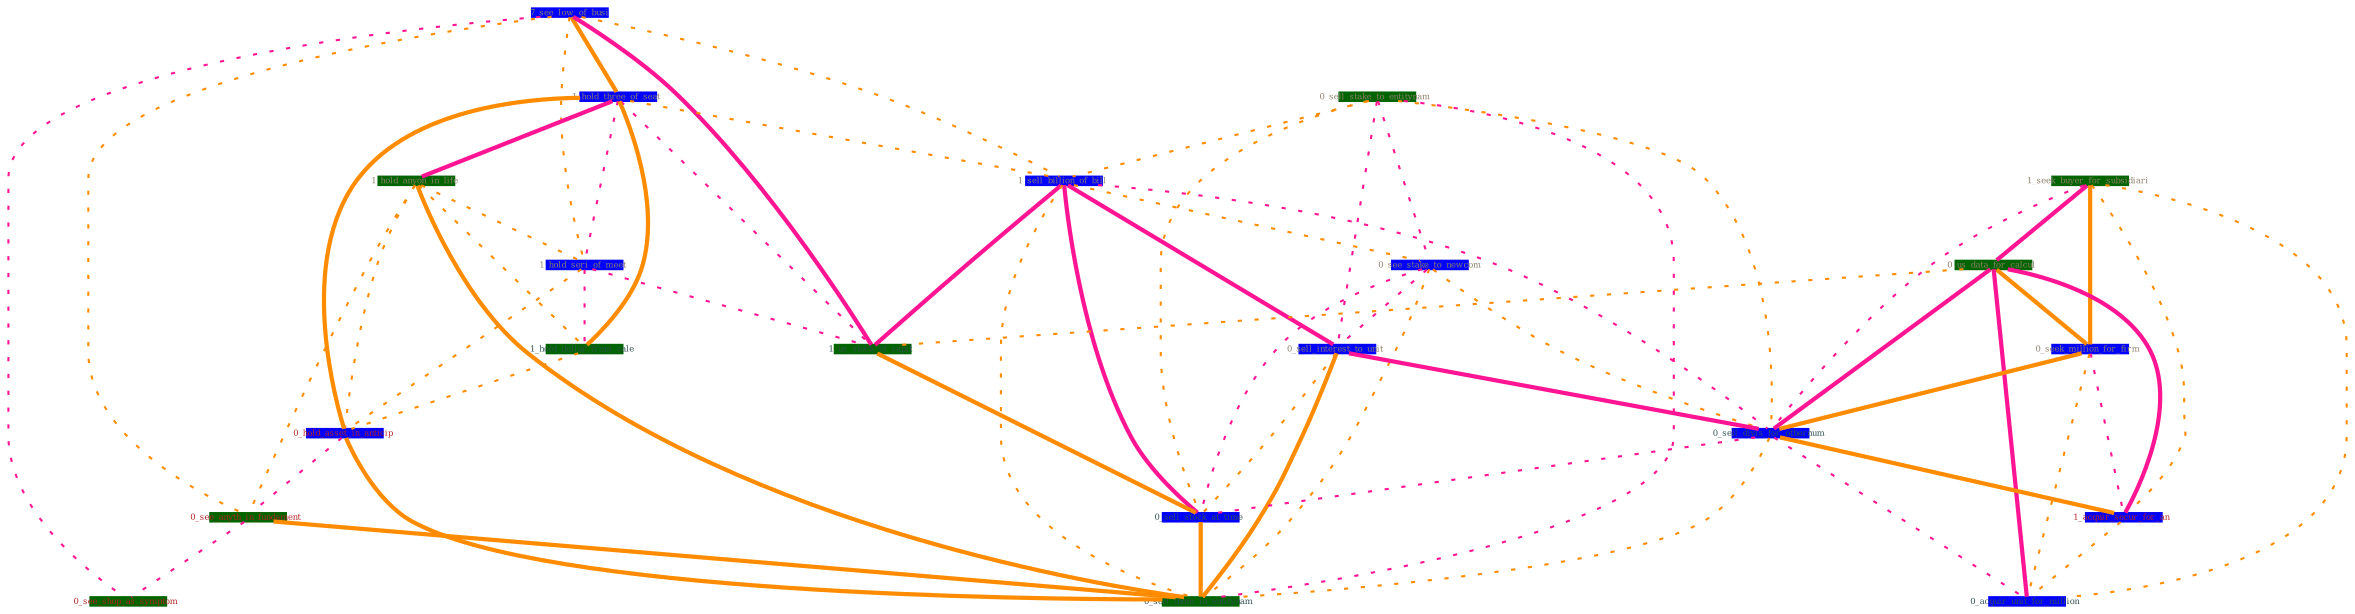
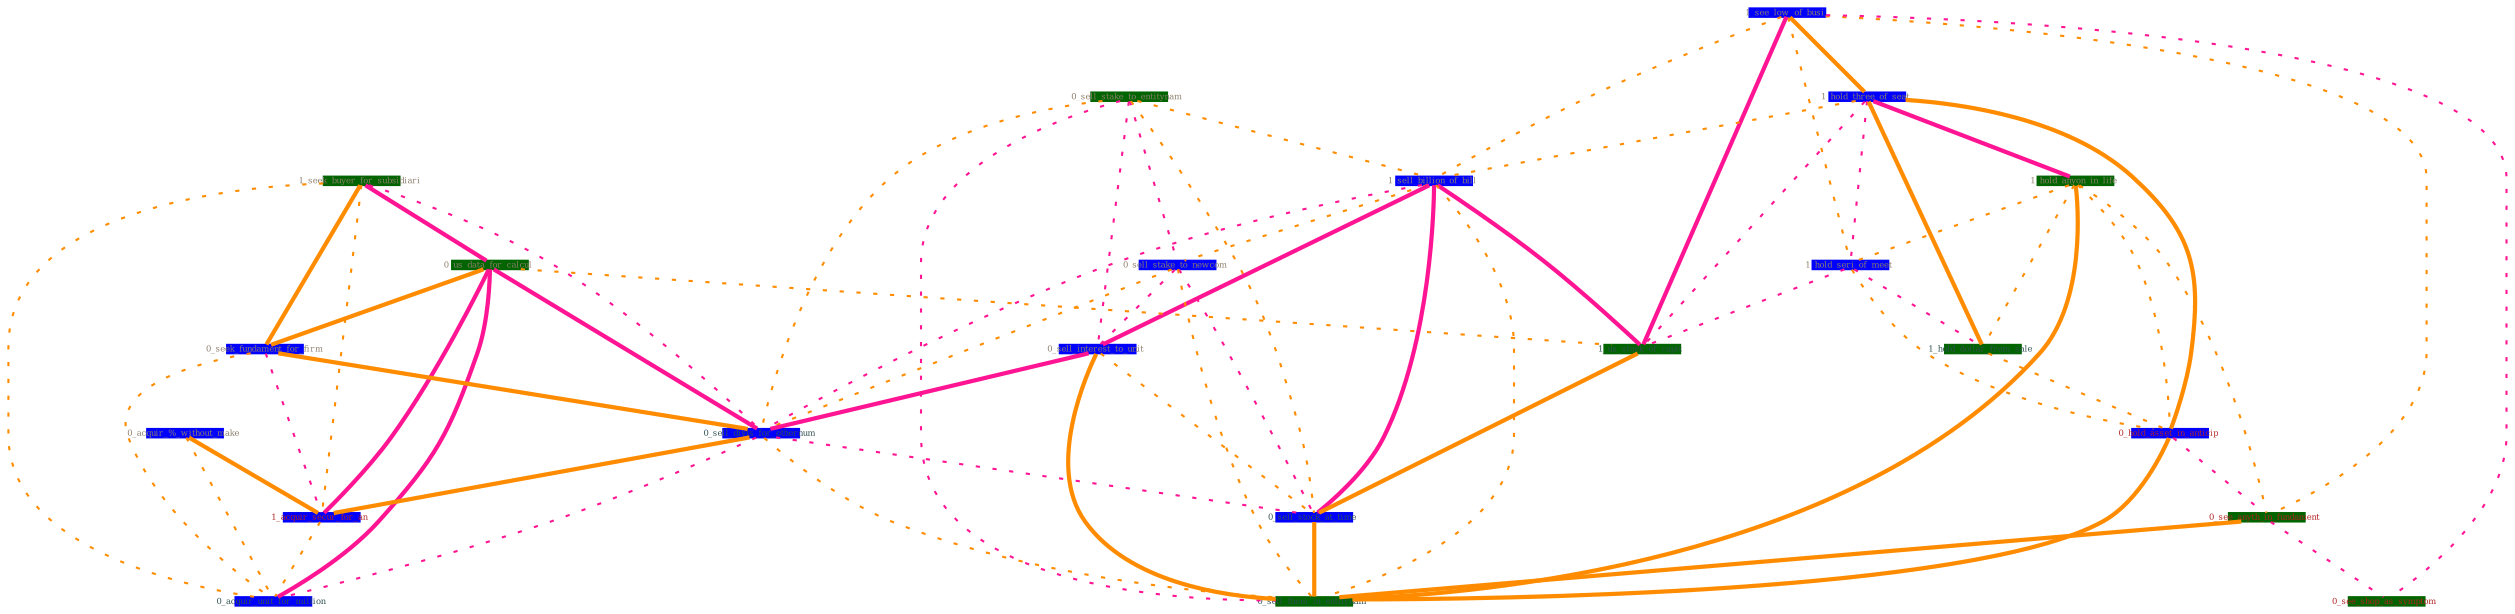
(570, 13) -> (1787, 13)
(1430, 265) -> (1178, 265)
(2090, 349) -> (265, 349)
none -> (185, 433)
